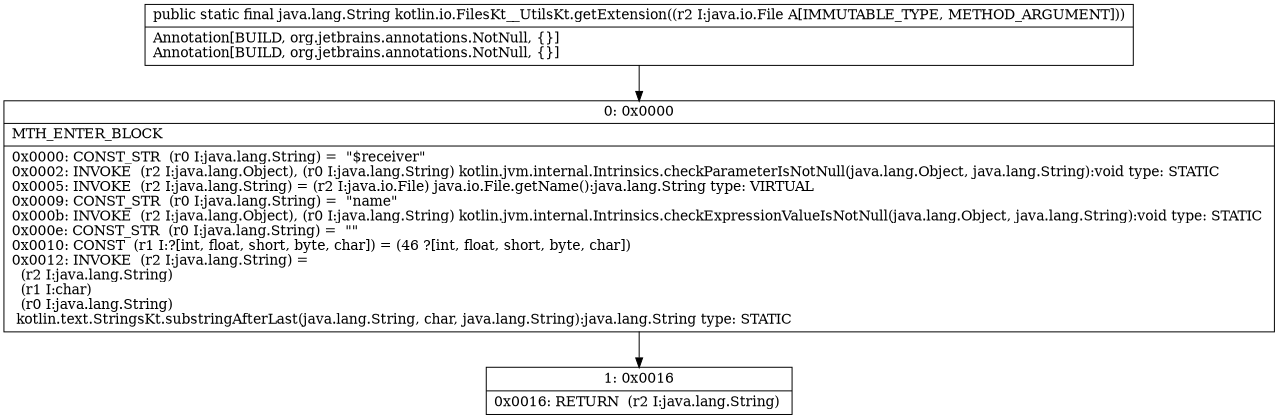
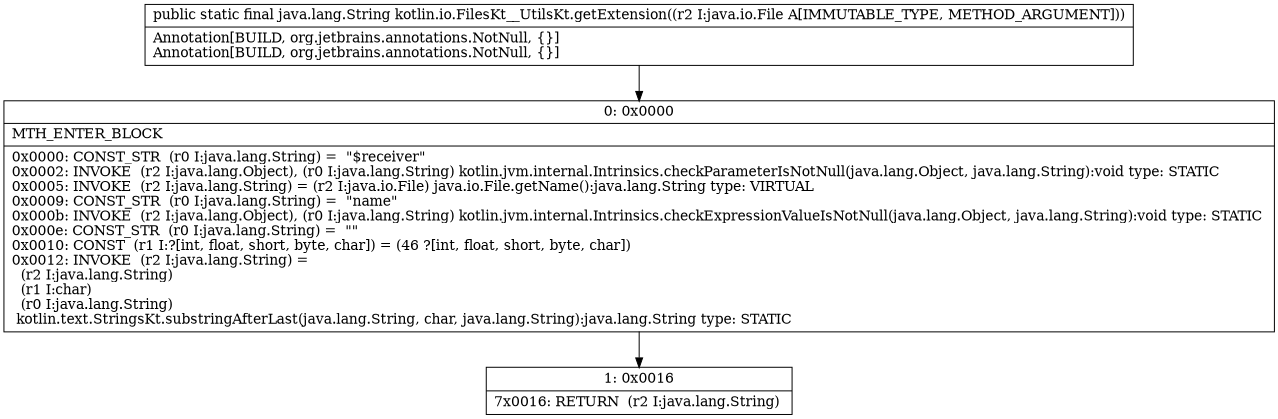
(639, 402) -> (639, 402)
